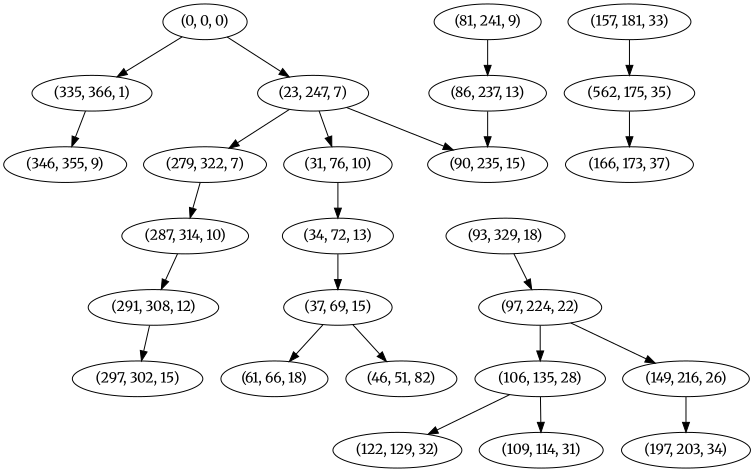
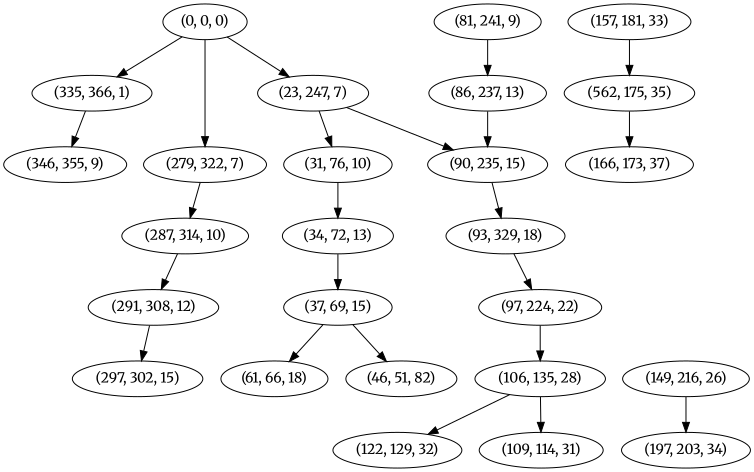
(263, 126) -> (205, 88)
none -> (495, 196)
(608, 341) -> none
